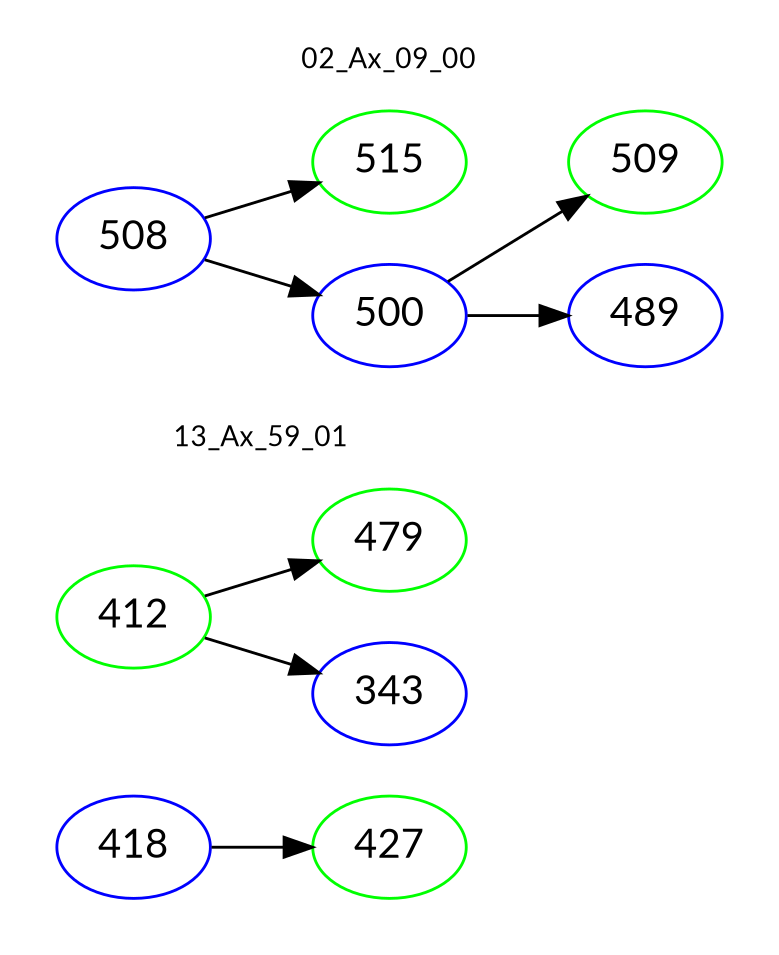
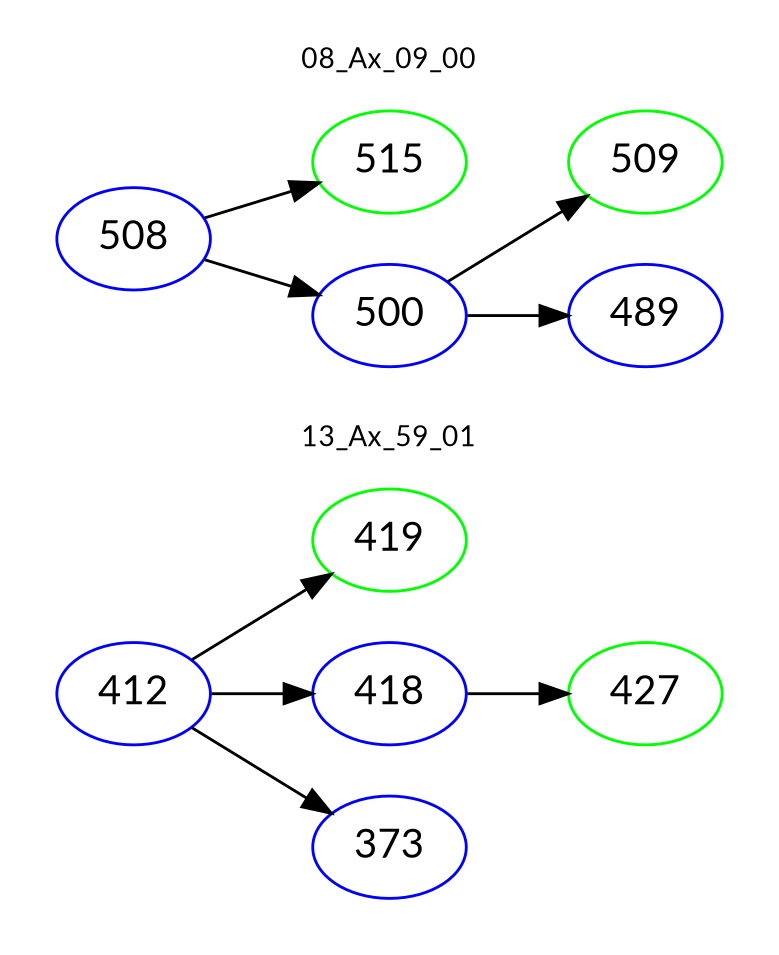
(389, 61) -> (389, 61)
(389, 540) -> (389, 540)
(134, 617) -> (134, 694)
none -> (248, 694)
(389, 694) -> (389, 847)
